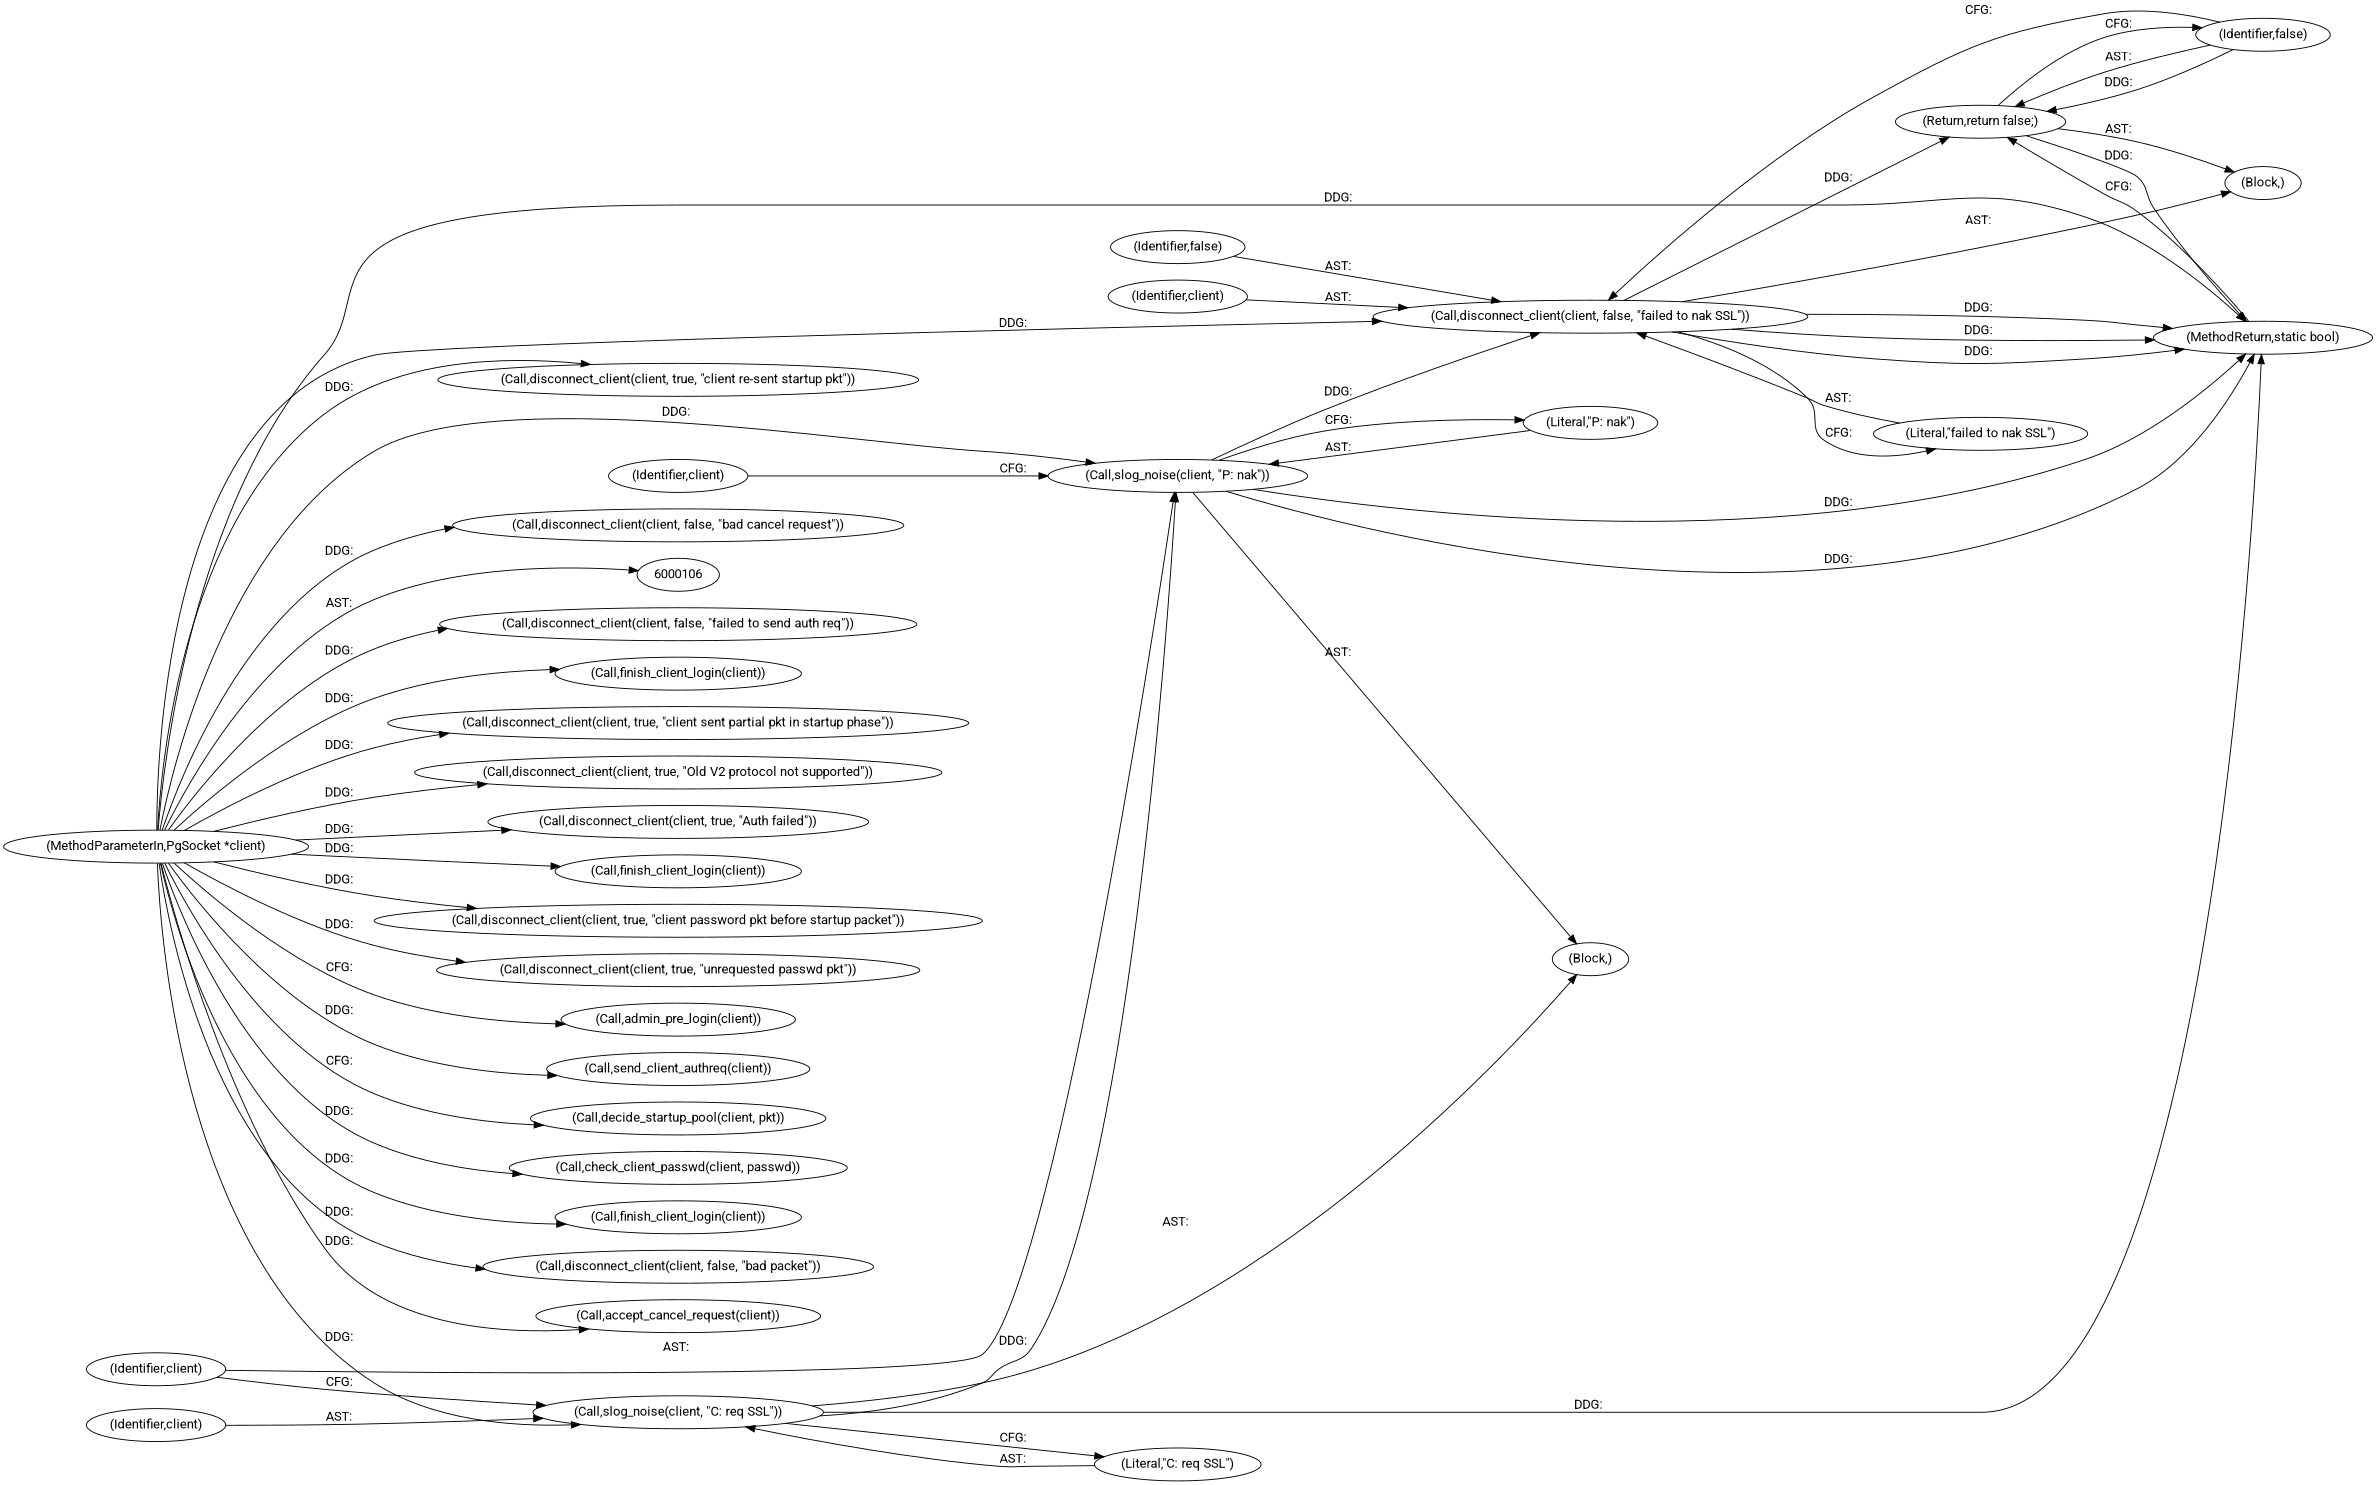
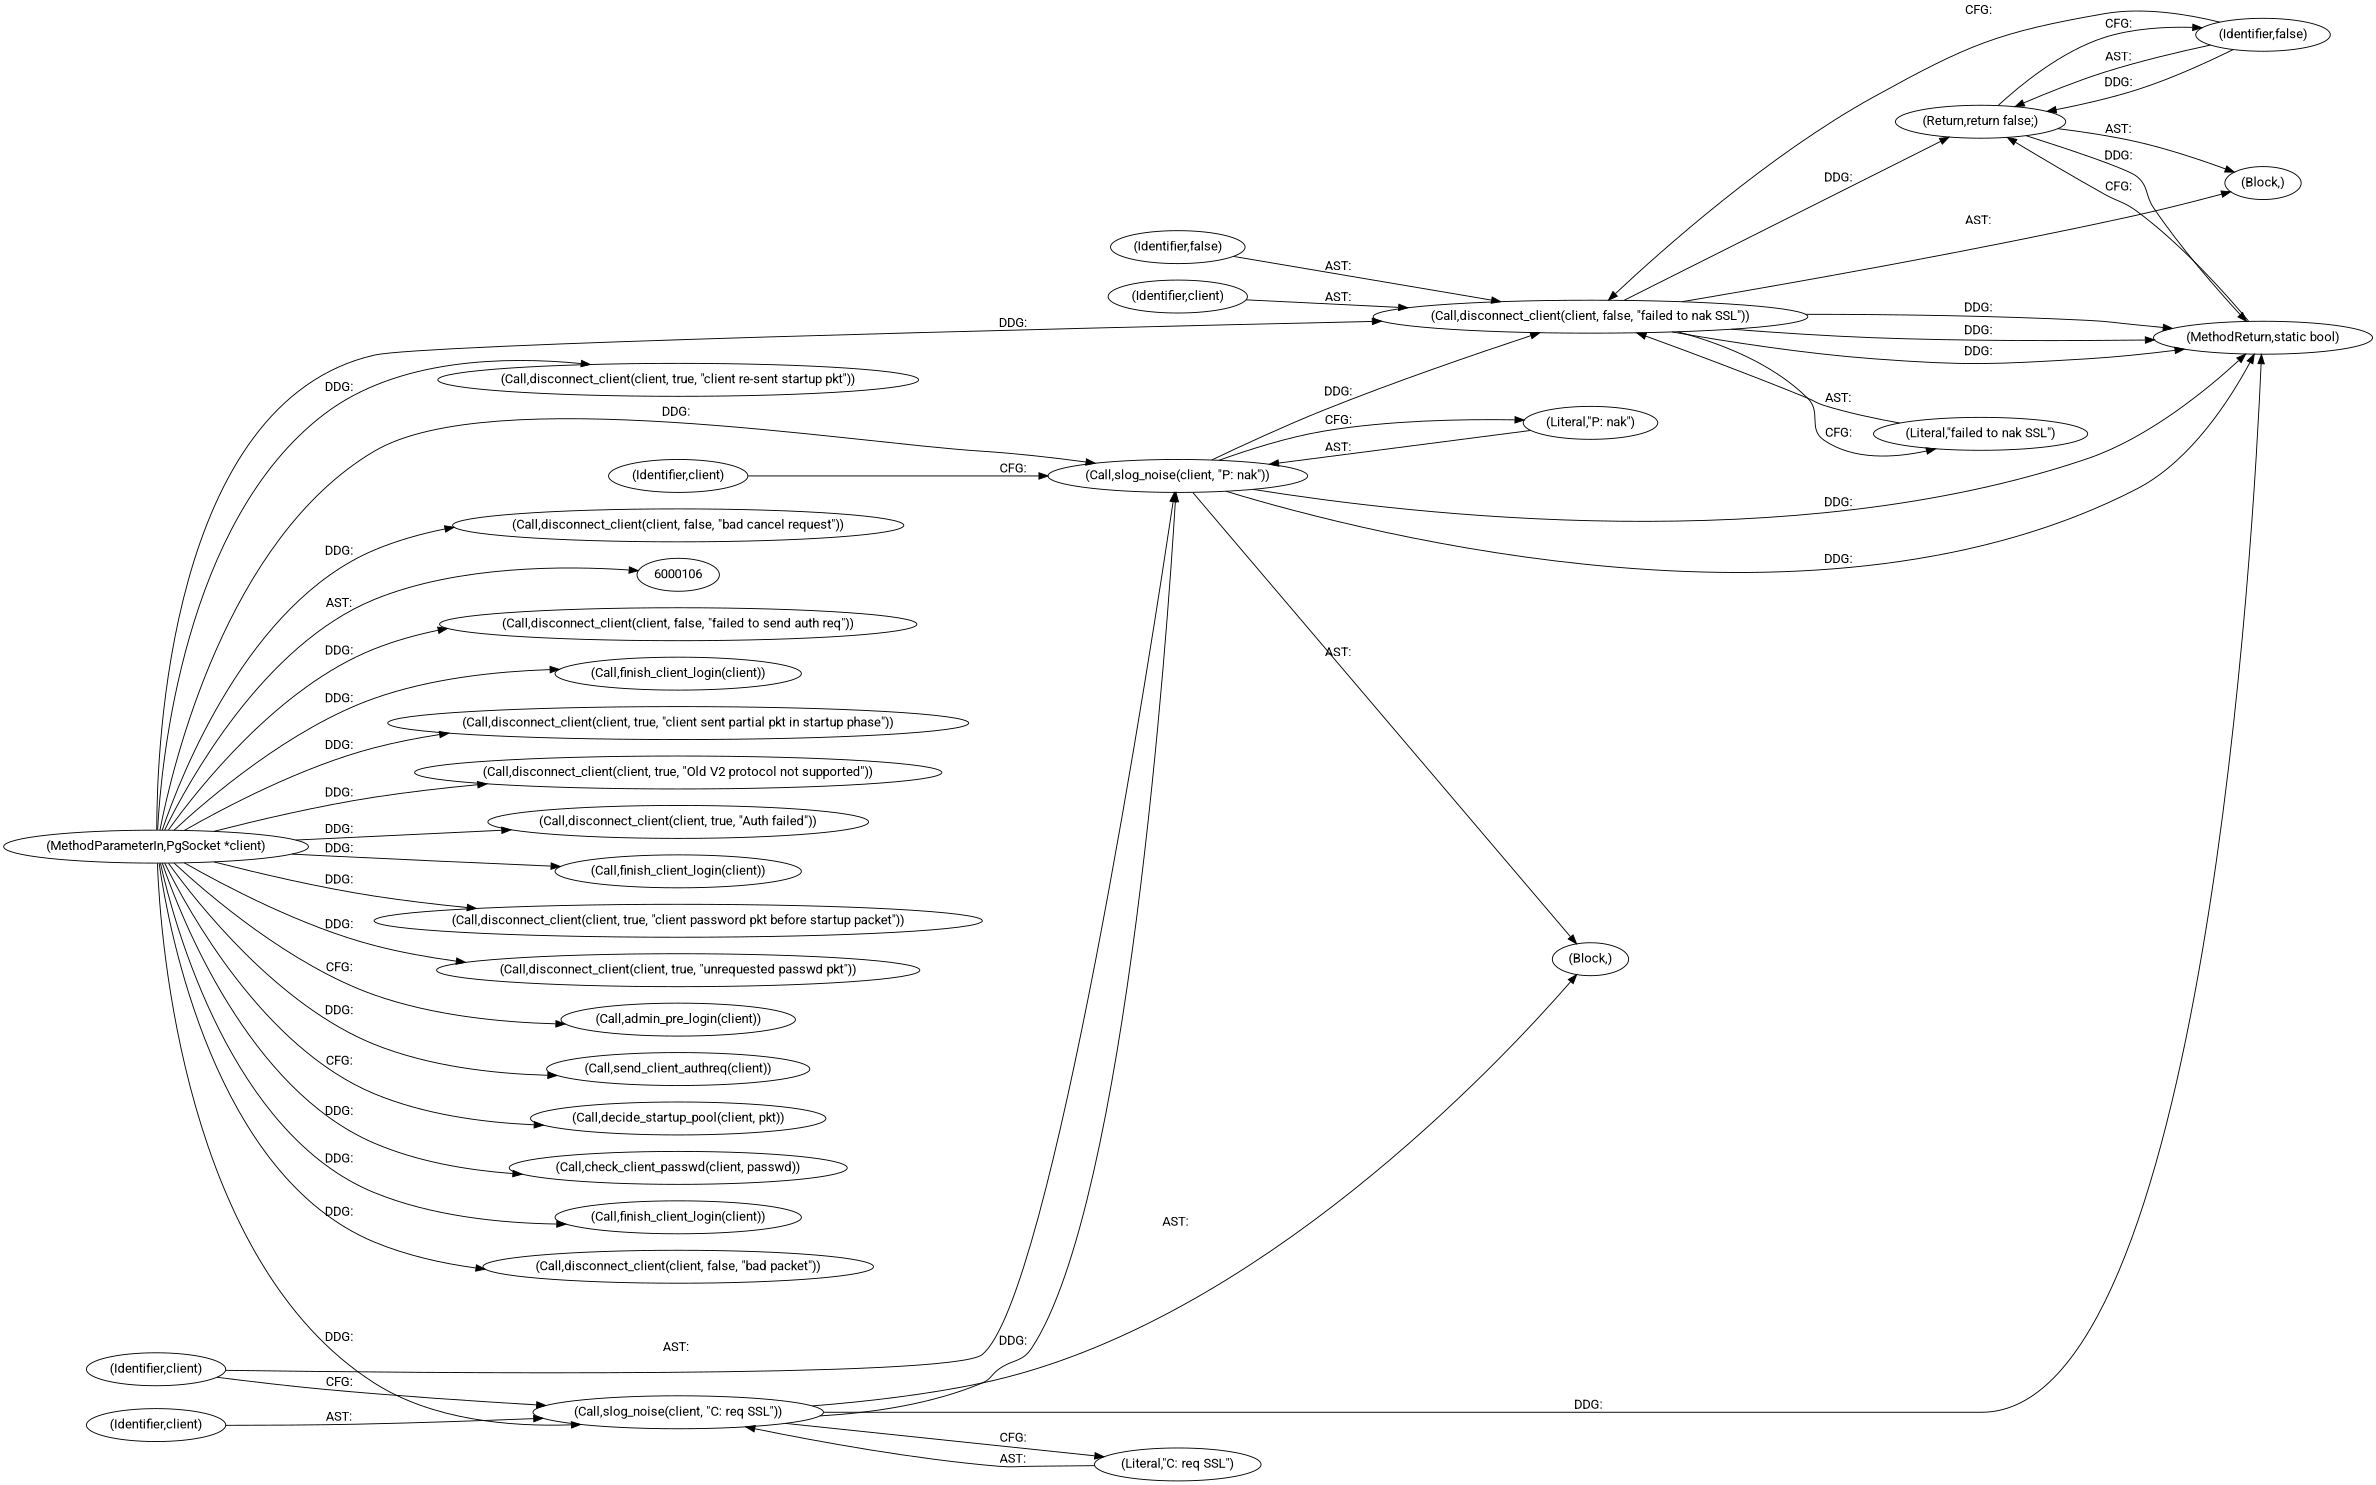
(1005, 205) -> none
(678, 1316) -> none
